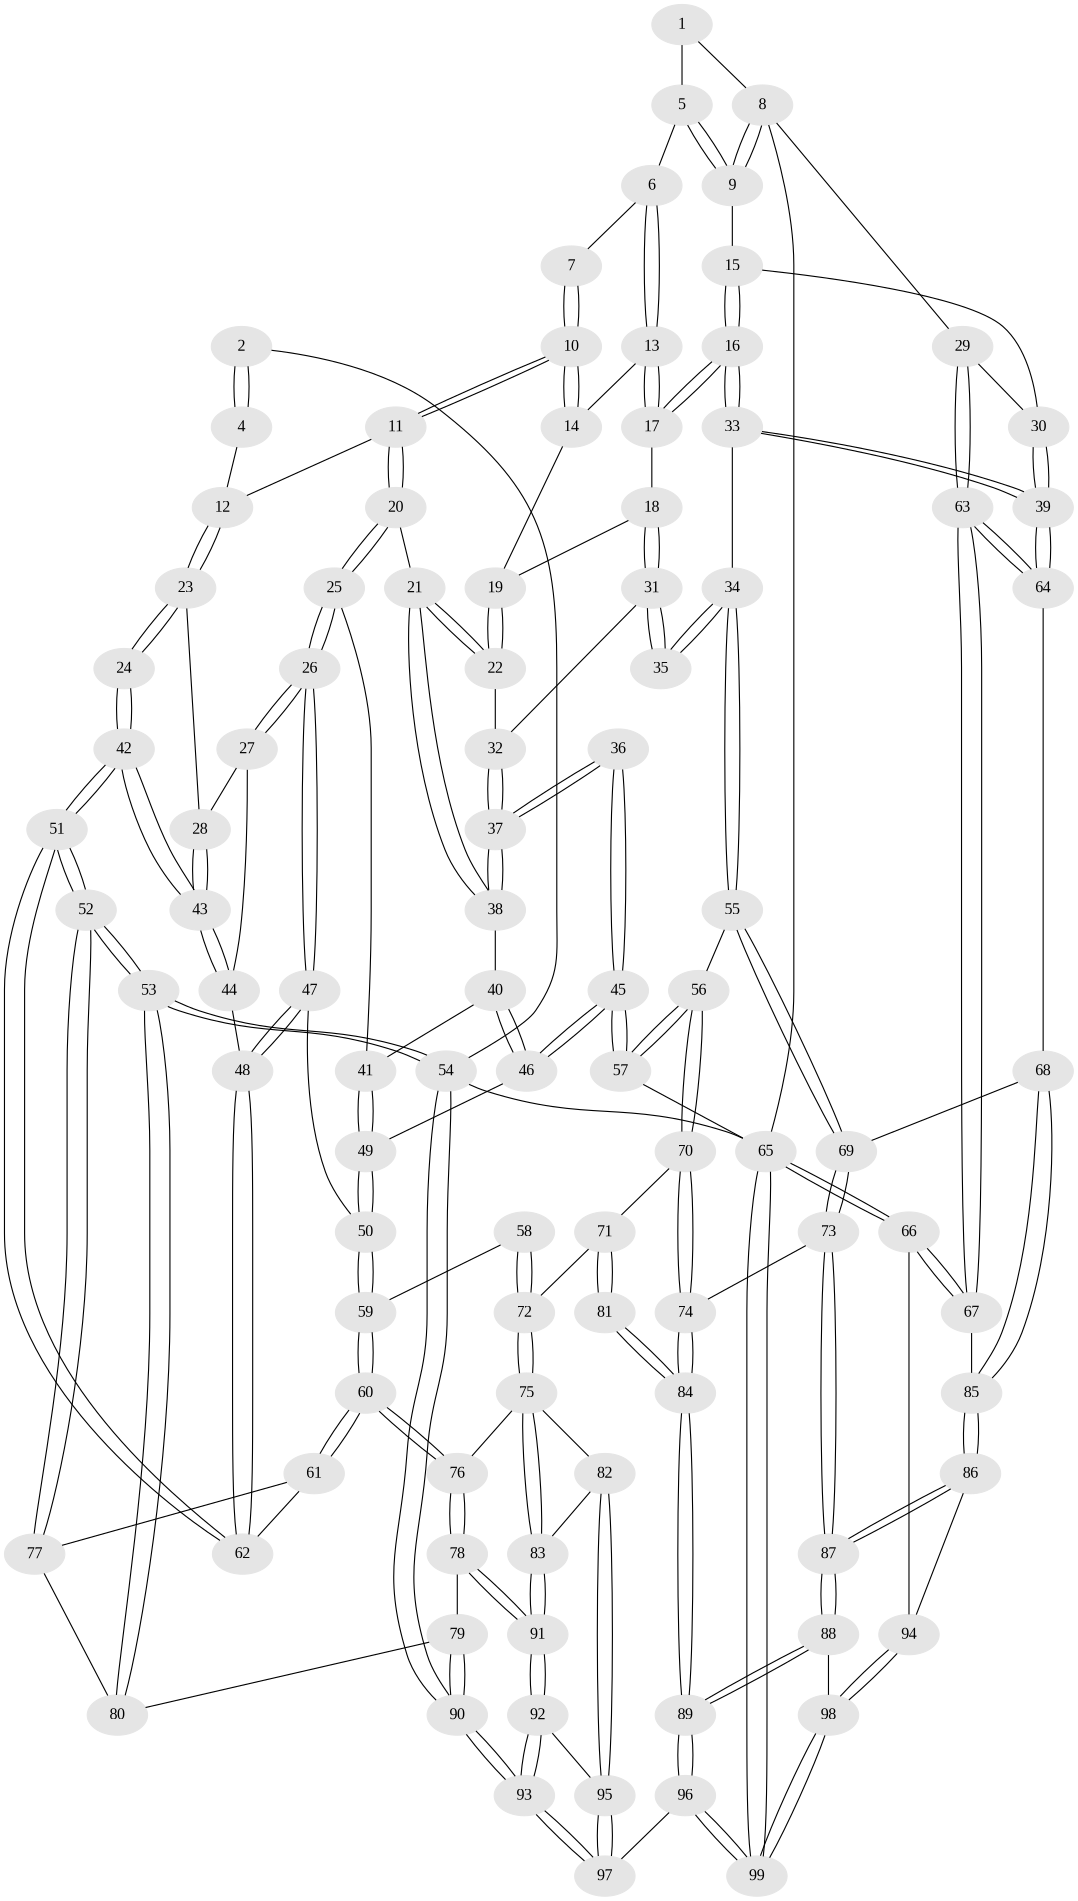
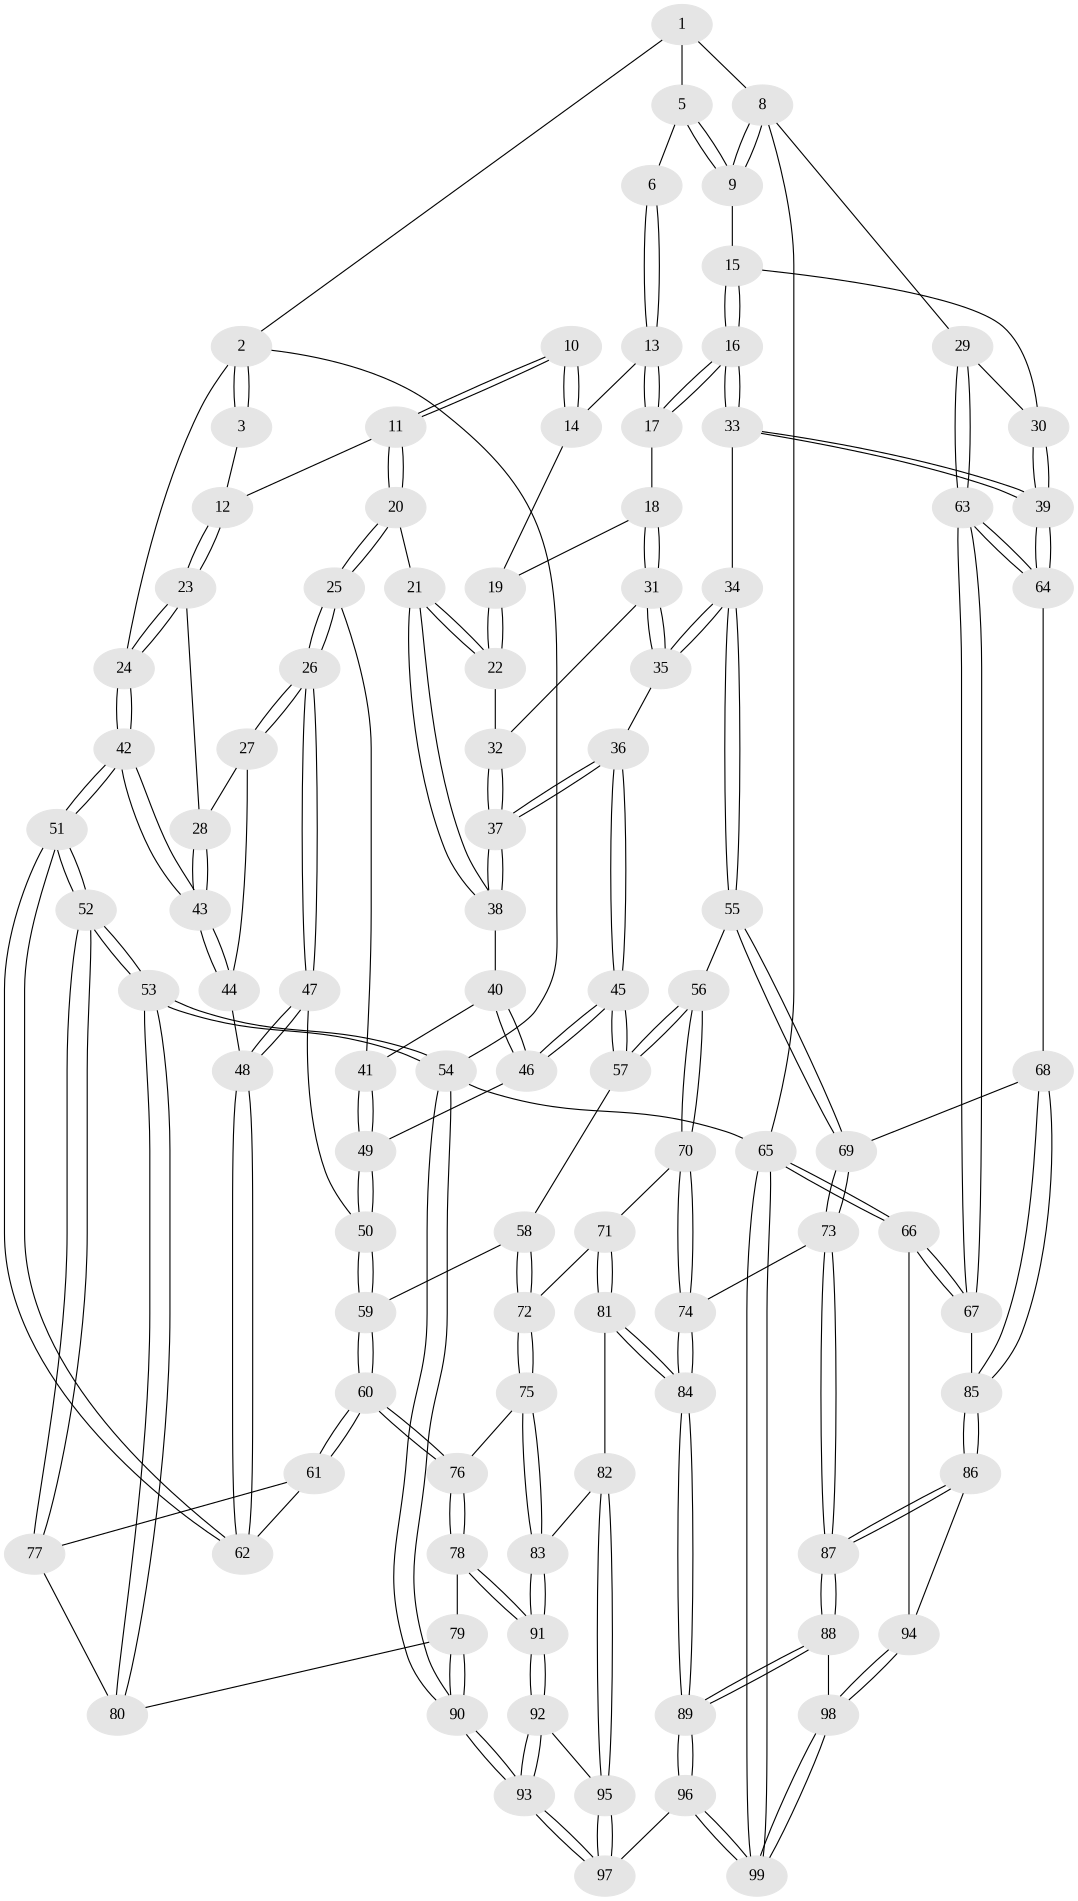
none -> (462, 186)
(571, 266) -> none
(242, 427) -> (242, 427)
none -> (164, 501)
none -> (639, 709)
(703, 1117) -> (572, 1152)
(566, 1433) -> (605, 1393)
